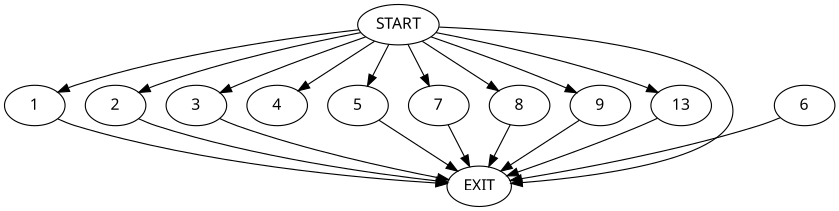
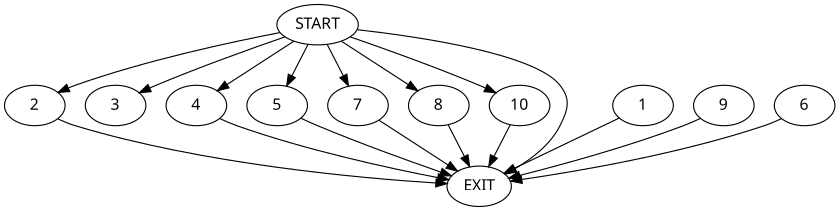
(212, 52) -> none
(499, 61) -> none
(681, 105) -> (520, 105)
(327, 153) -> (327, 153)
